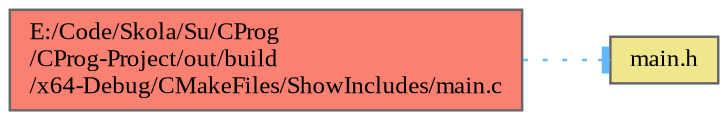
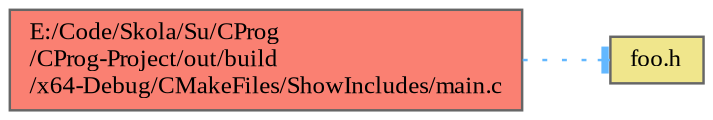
(664, 60) -> (657, 60)
